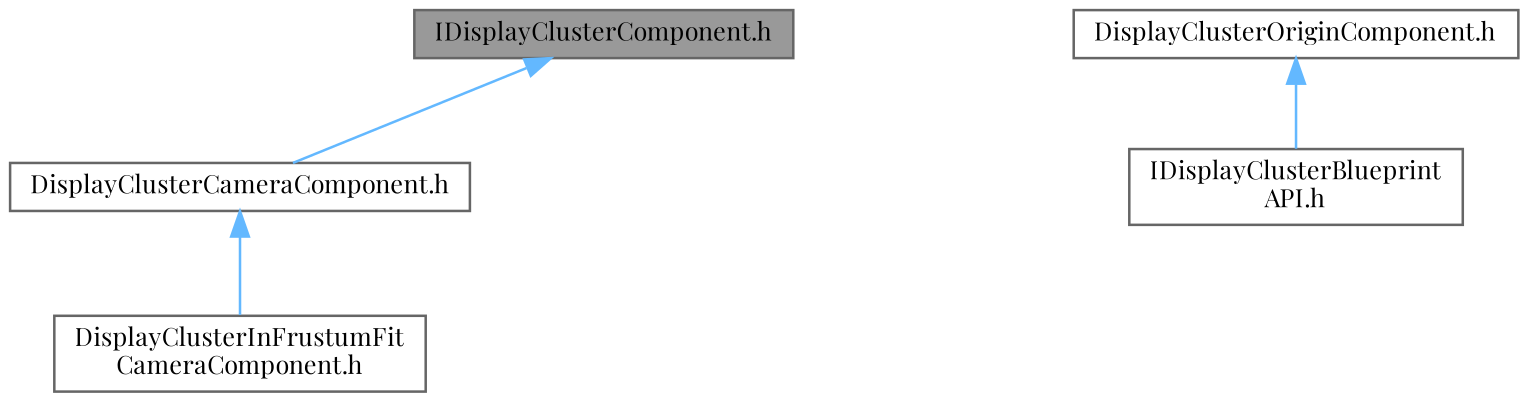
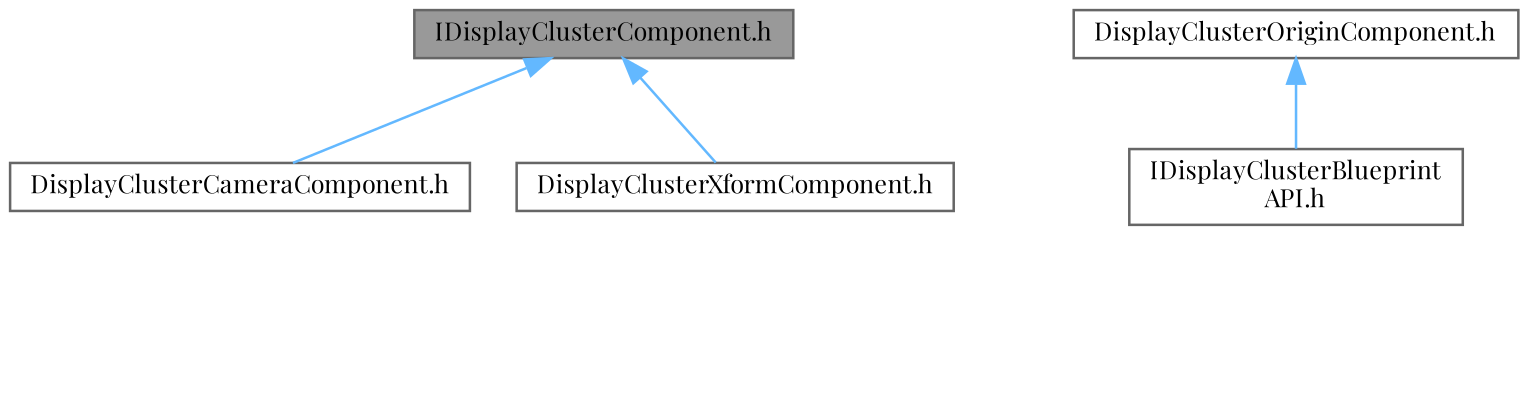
none -> (735, 187)
(240, 354) -> none
